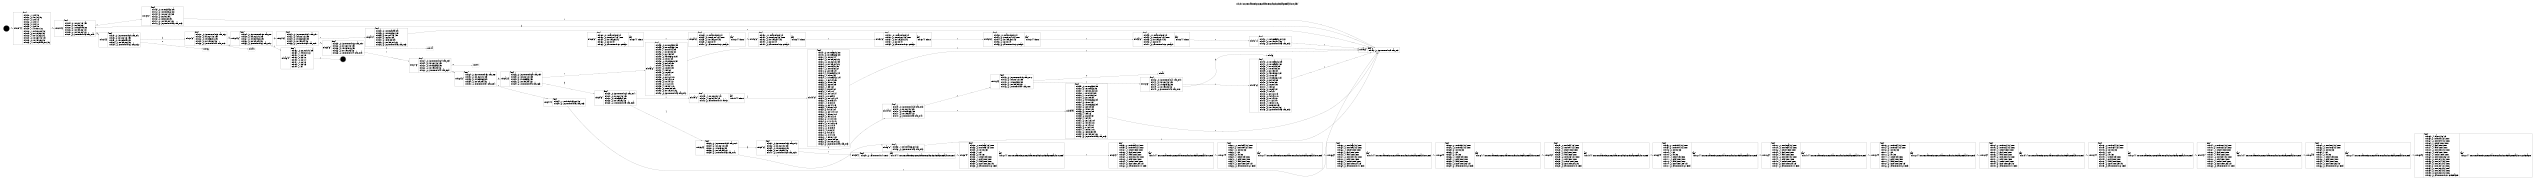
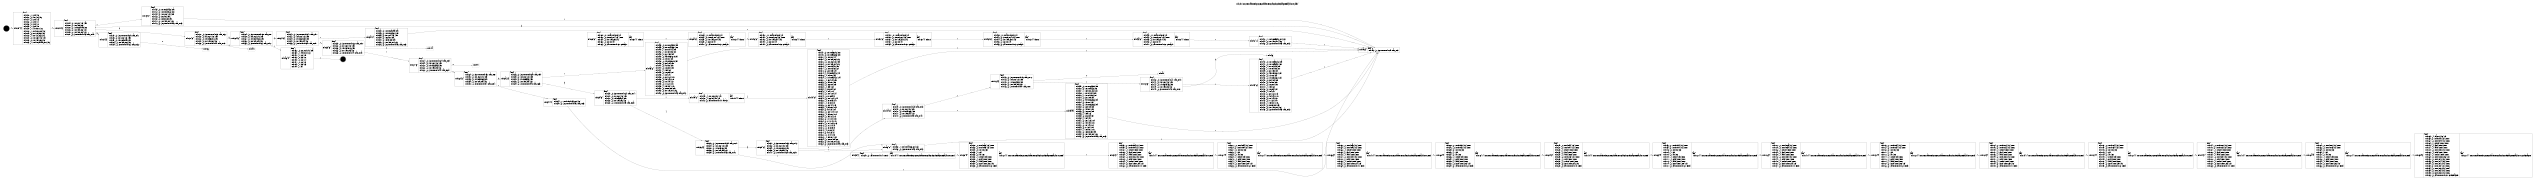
(162, 39) -> (140, 32)
(824, 154) -> (840, 151)
